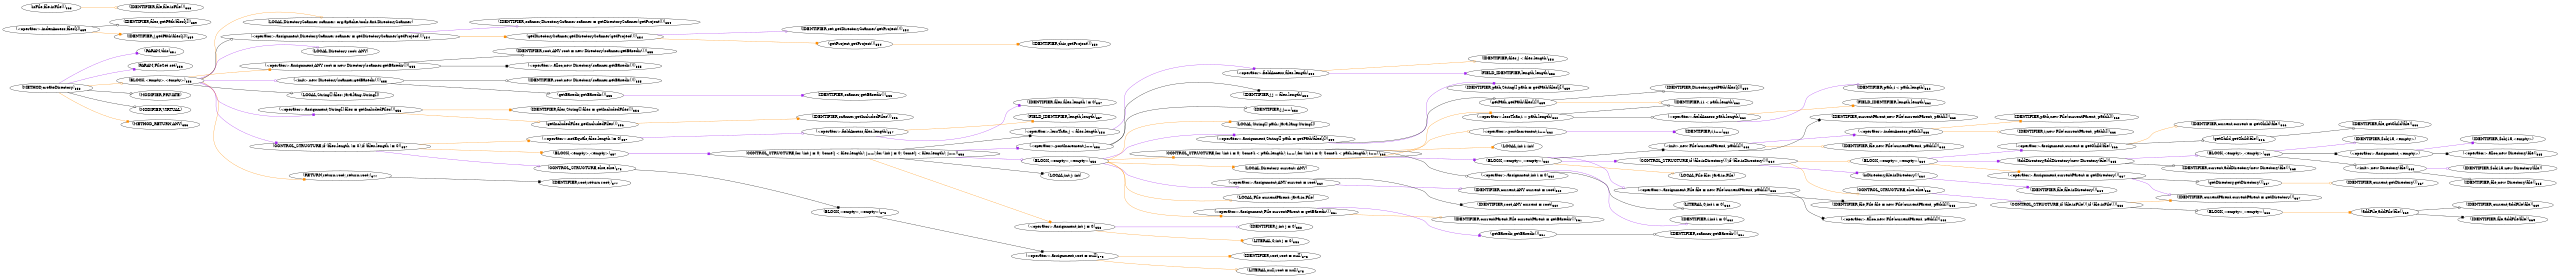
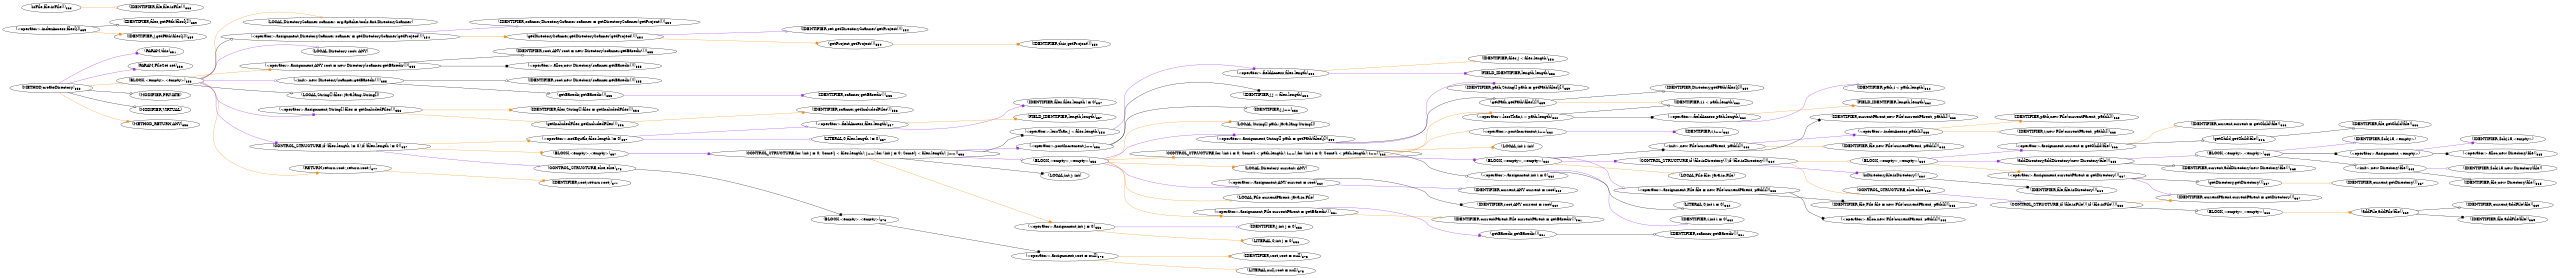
(1612, 117) -> (1612, 117)
none -> (855, 139)
(463, 179) -> (463, 176)
(1977, 183) -> (1977, 183)
